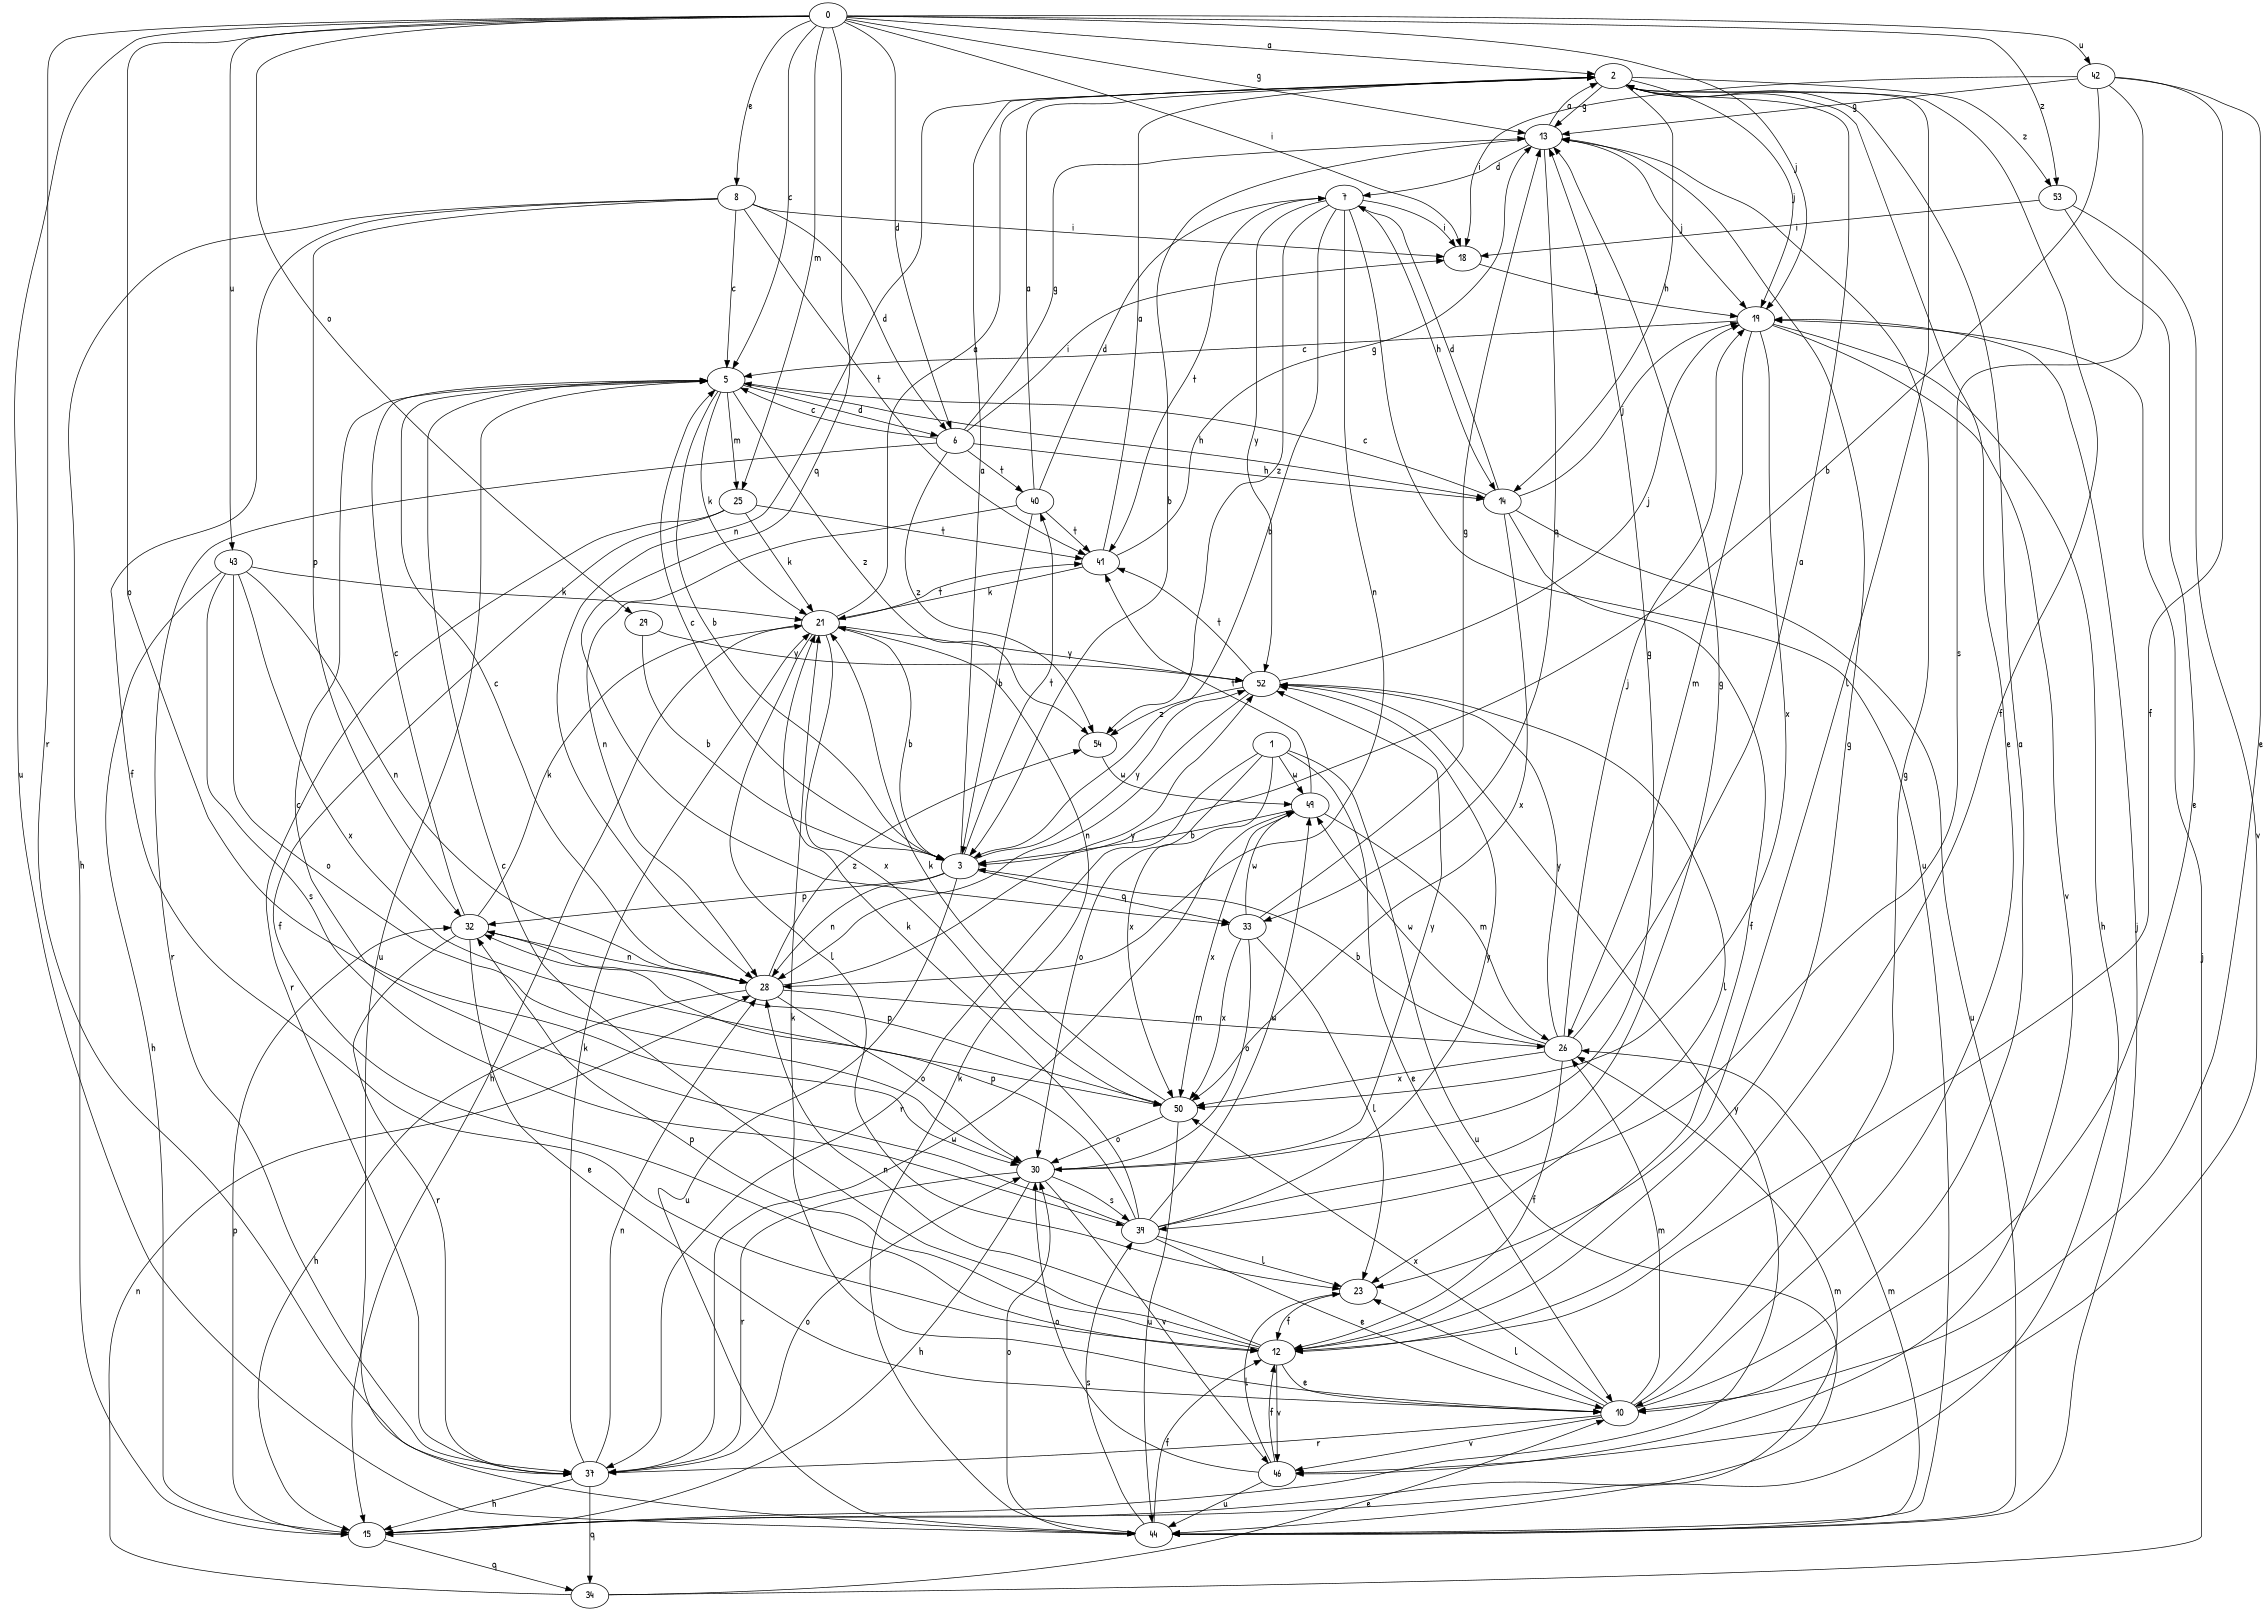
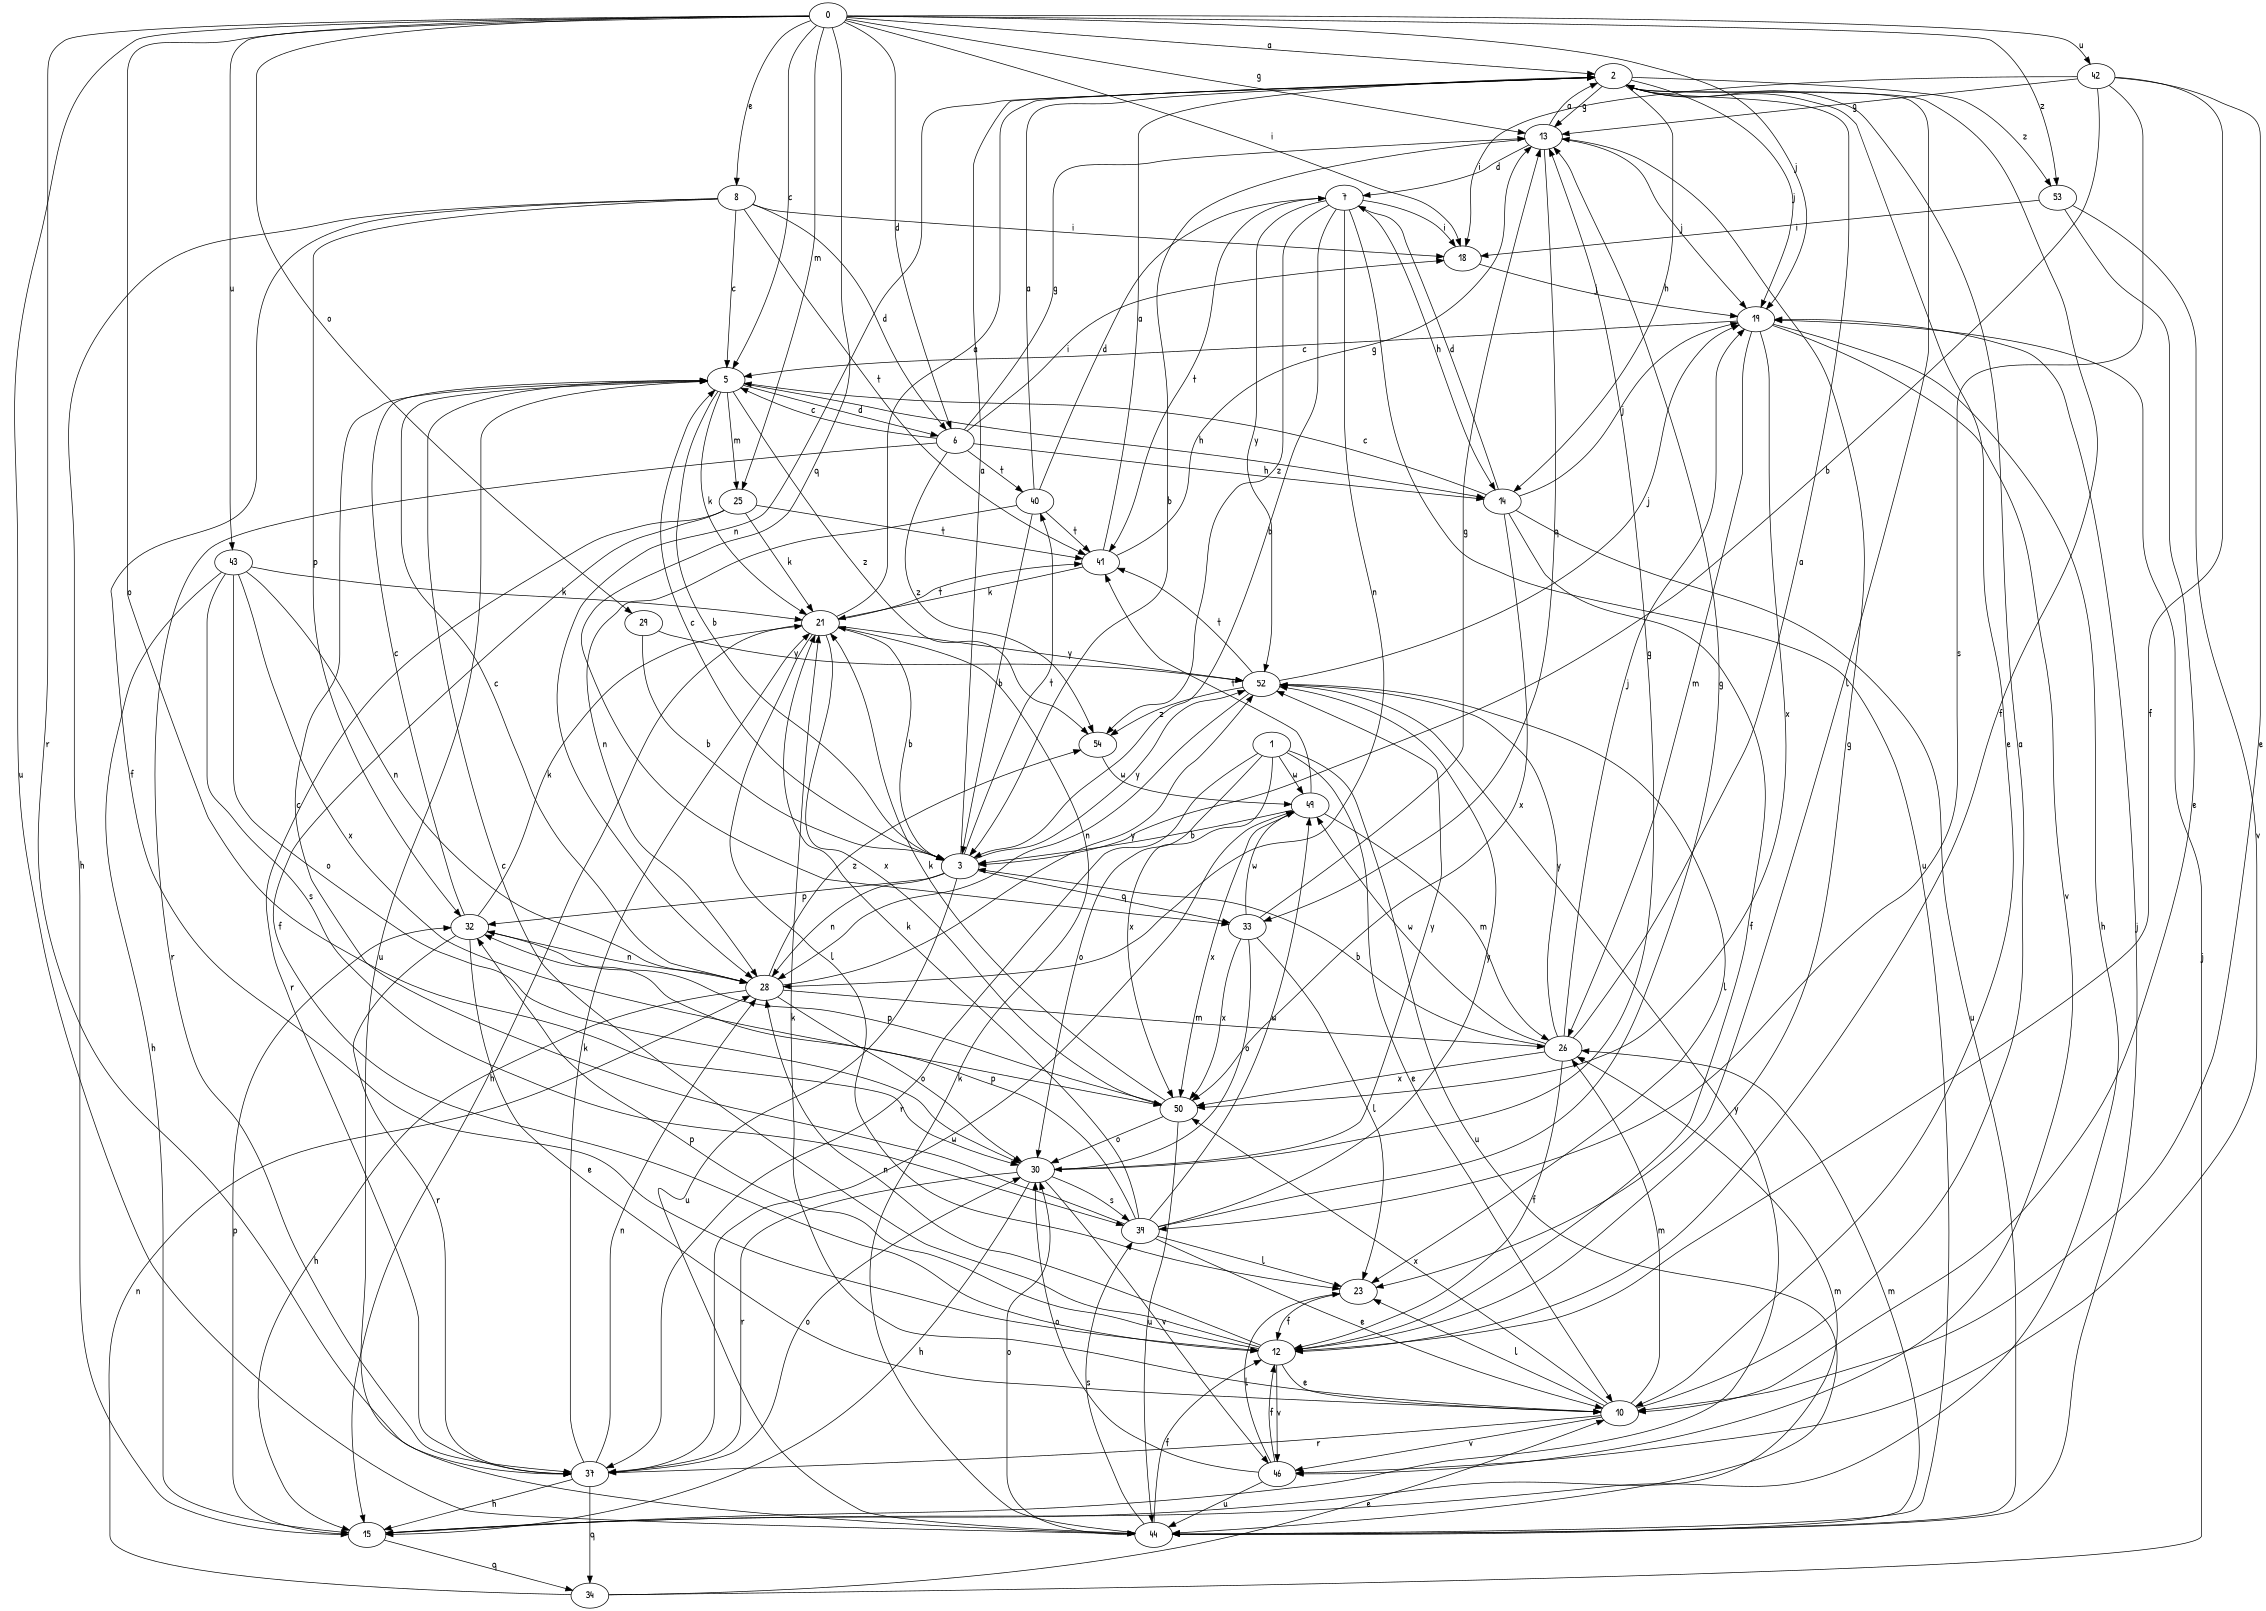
(1918, 720) -> none
